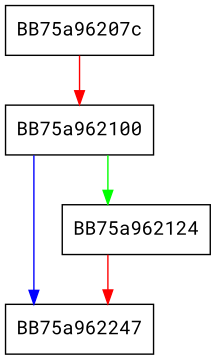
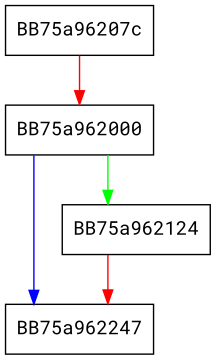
(80, 130) -> (80, 130)
